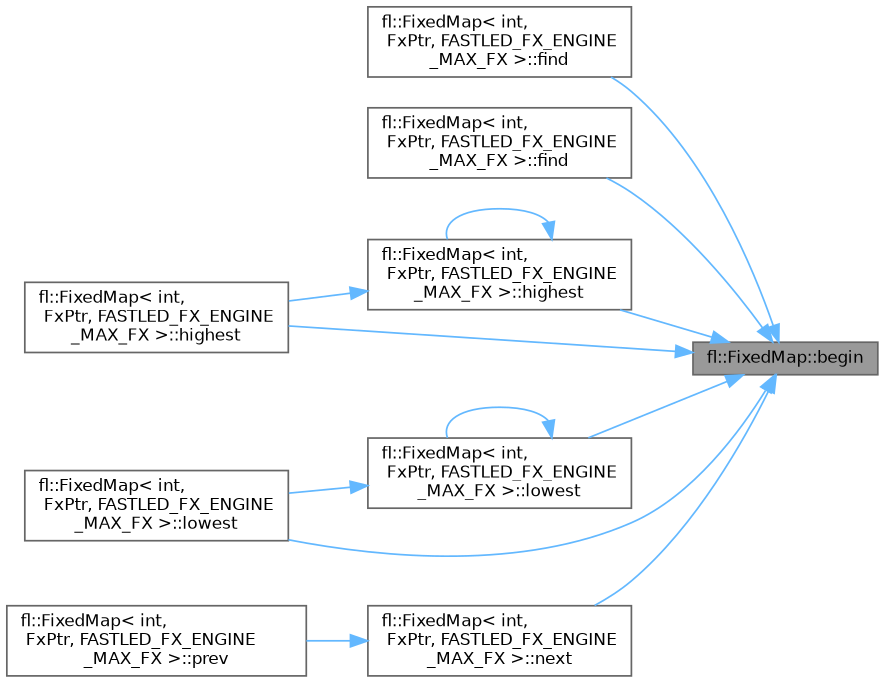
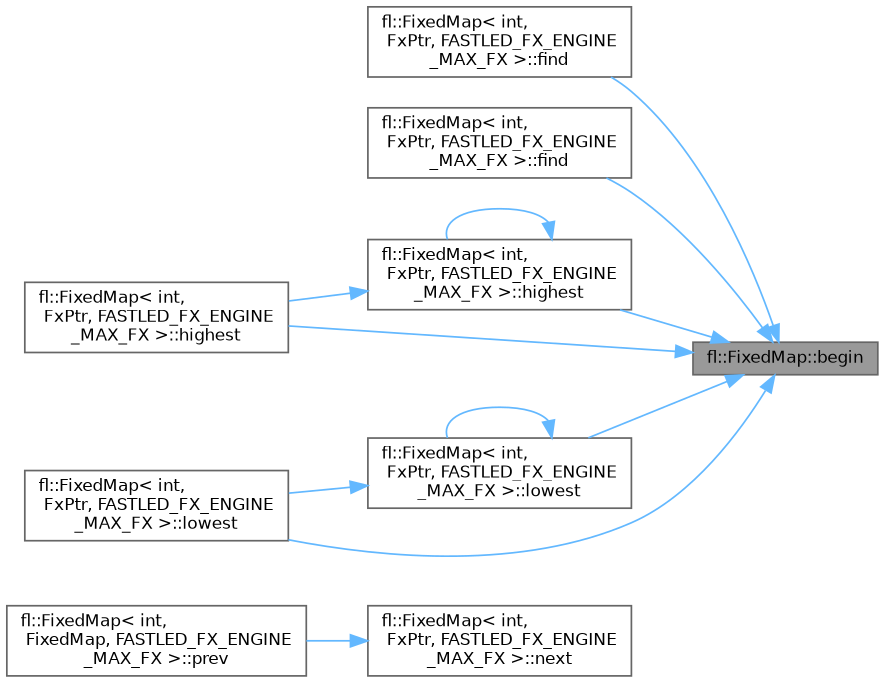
(696, 511) -> none
(157, 641) -> (157, 641)
